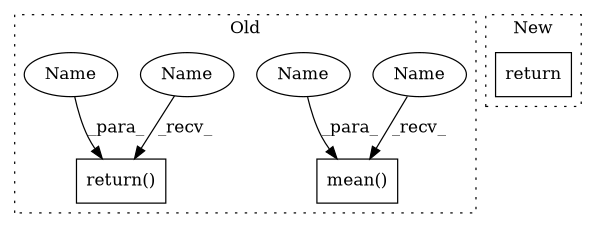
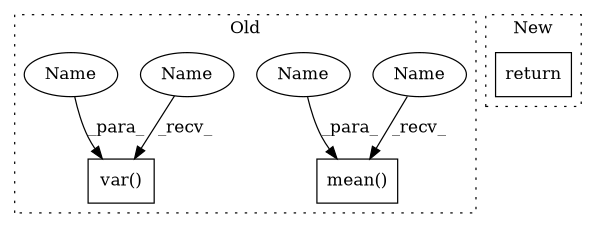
(121, 181) -> (121, 181)
